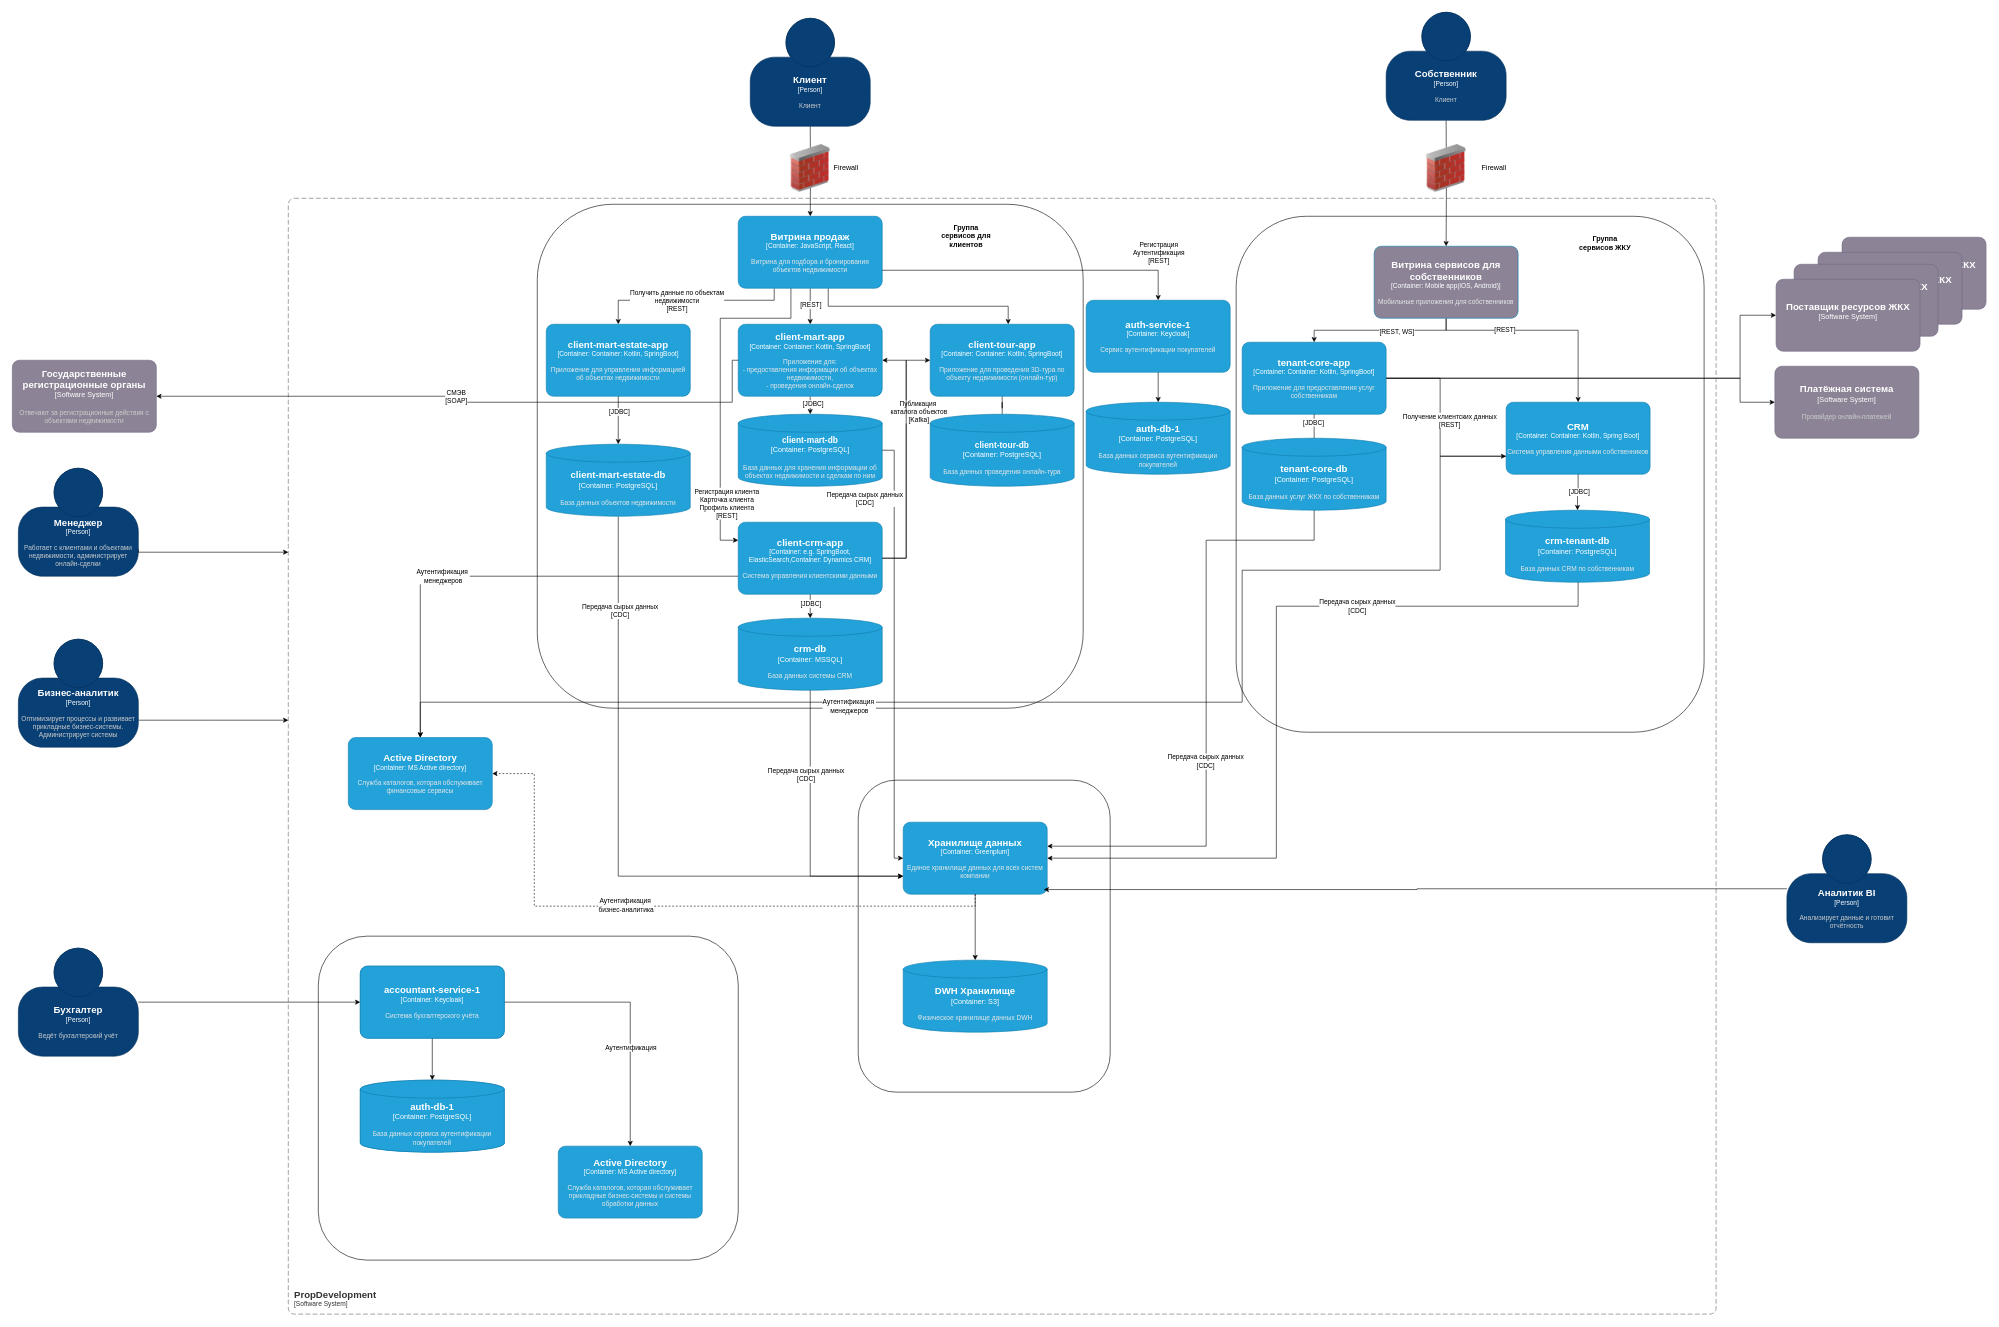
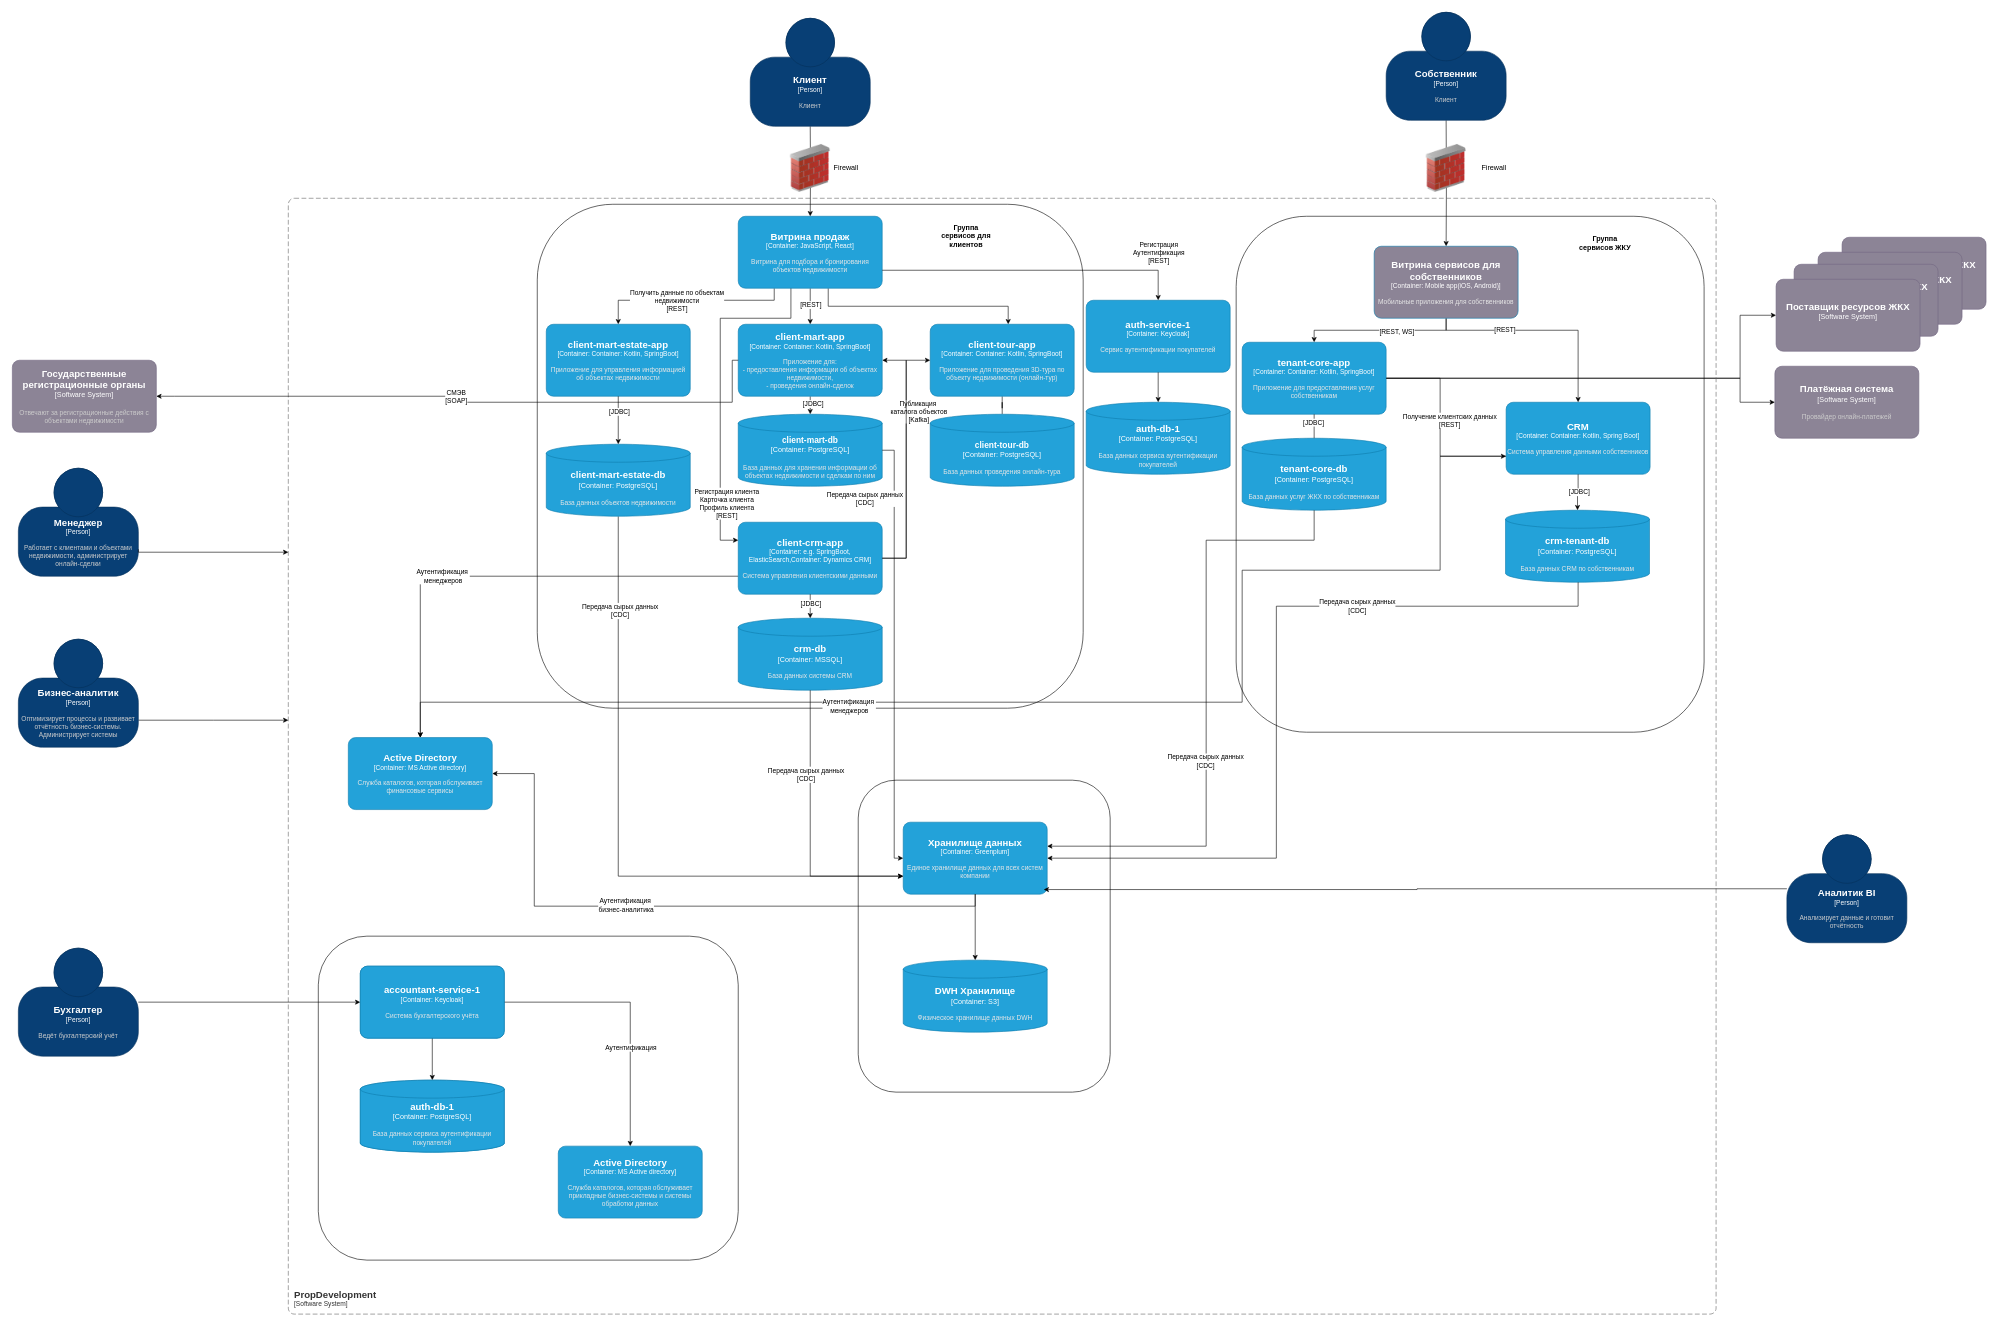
(78, 713) -> (78, 713)
(814, 906) -> (814, 906)
